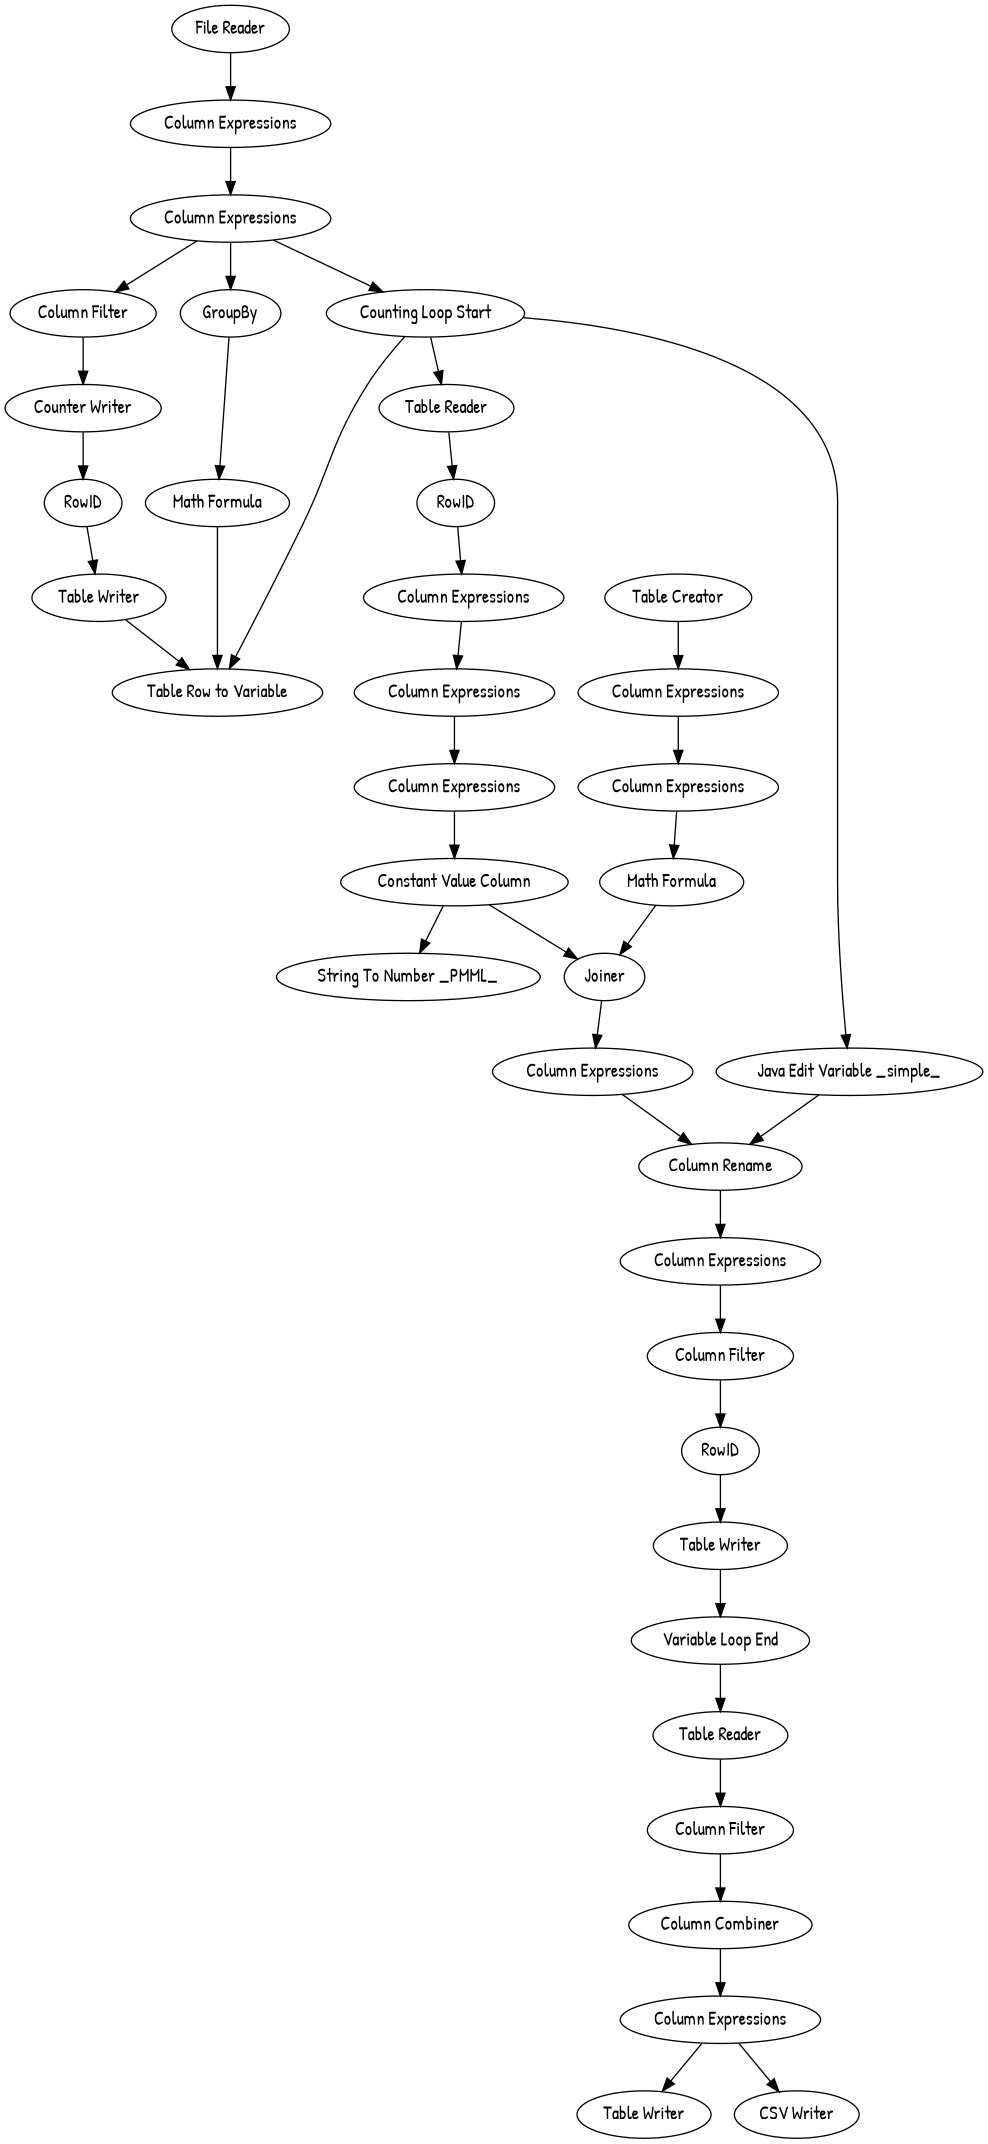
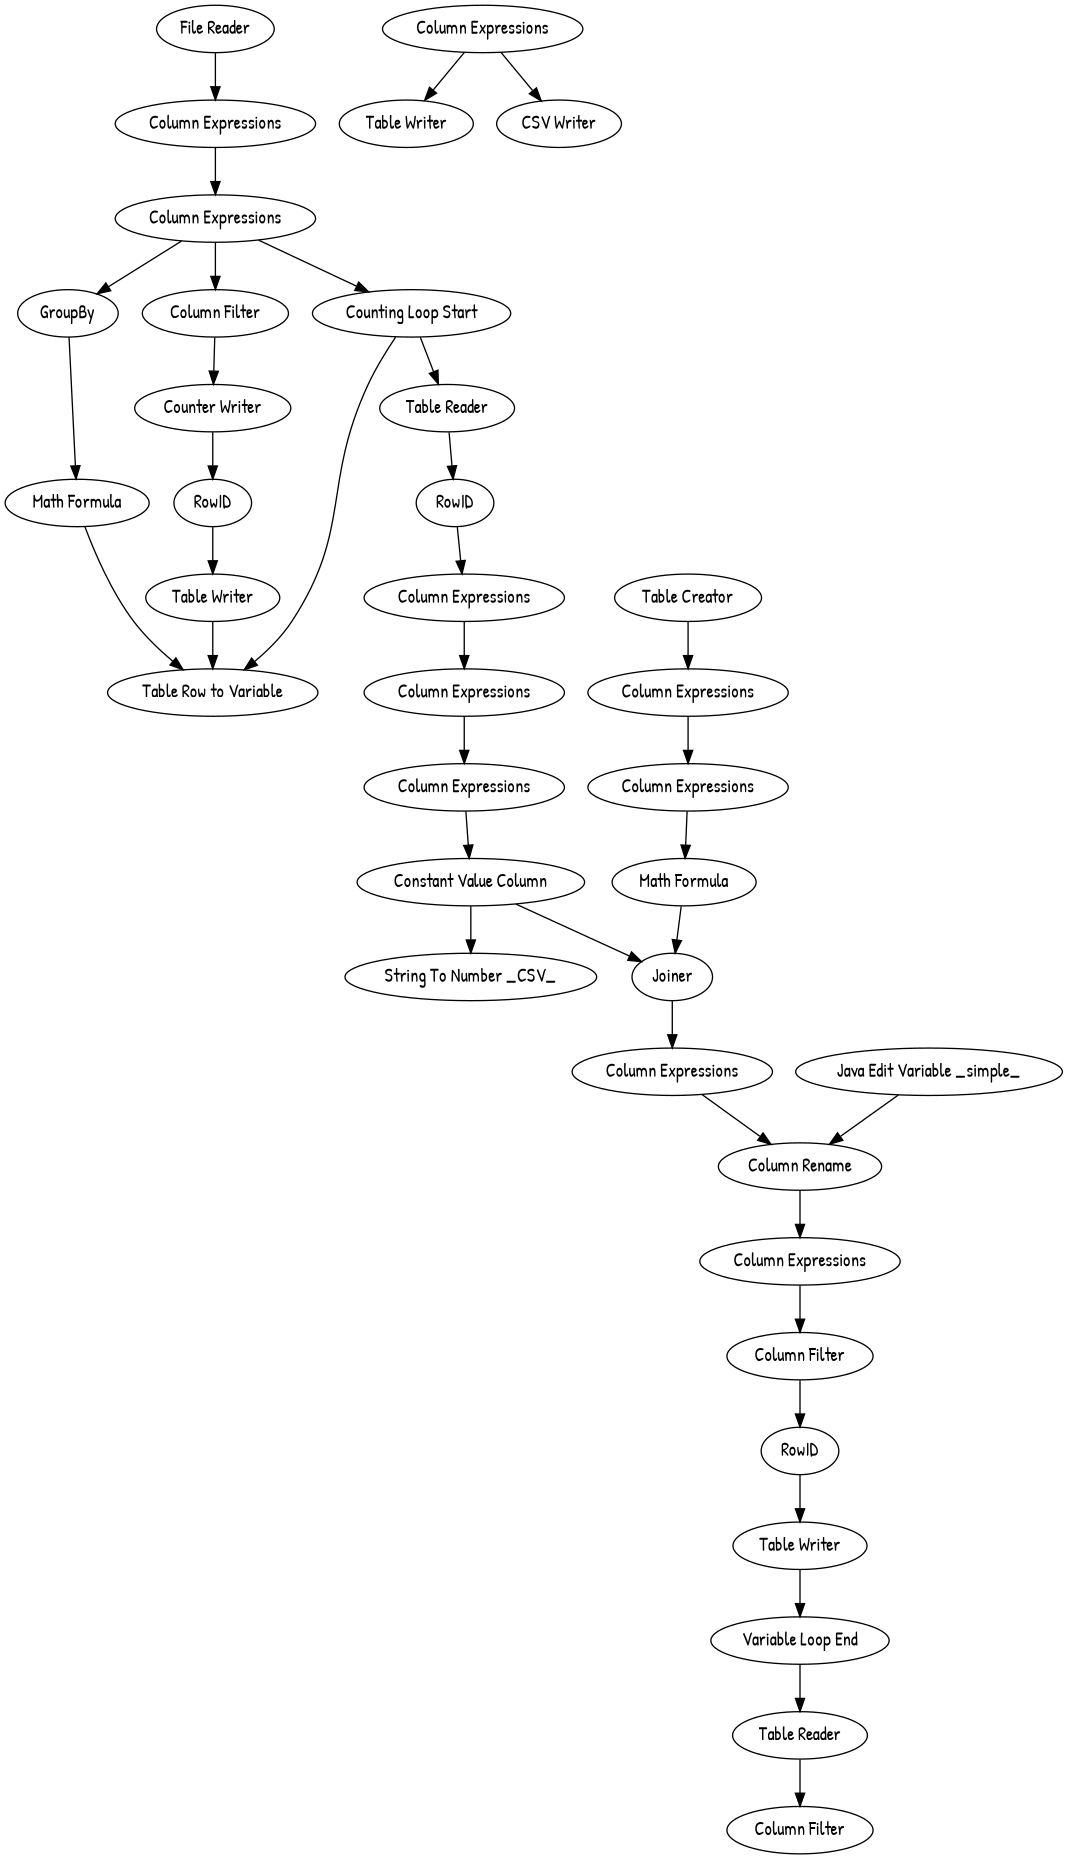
(838, 569) -> none
(408, 977) -> (471, 977)
(720, 1925) -> none
